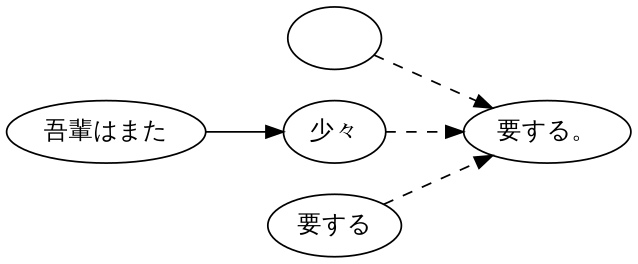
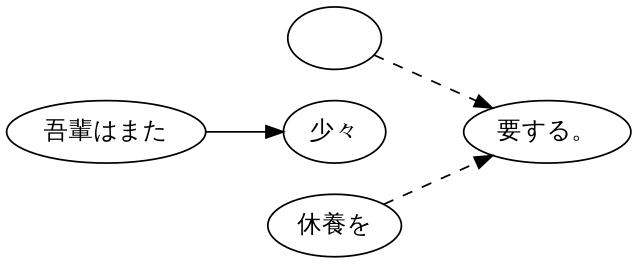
(416, 132) -> none
(335, 226) -> (335, 226)
